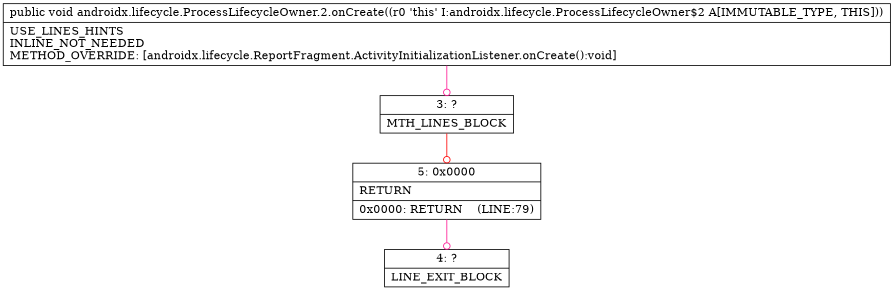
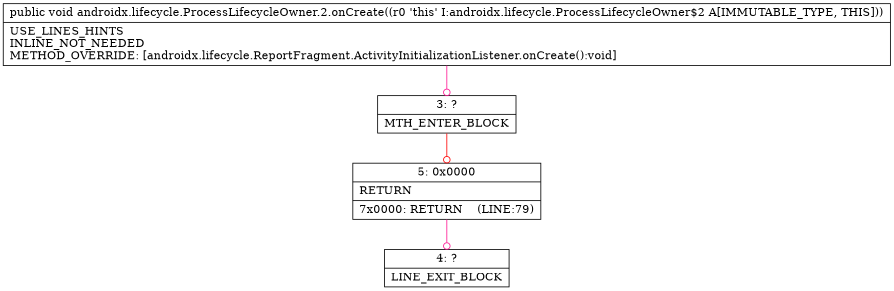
(447, 123) -> (447, 123)
(447, 210) -> (447, 210)
